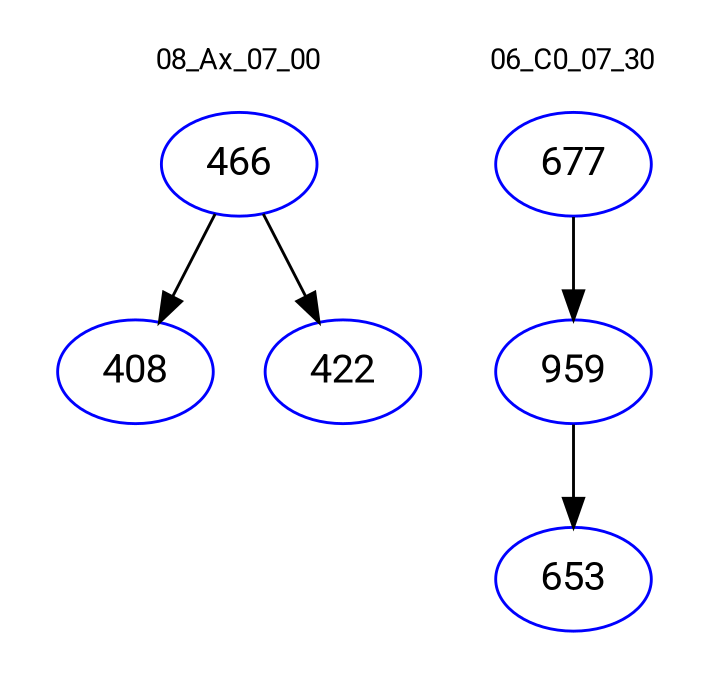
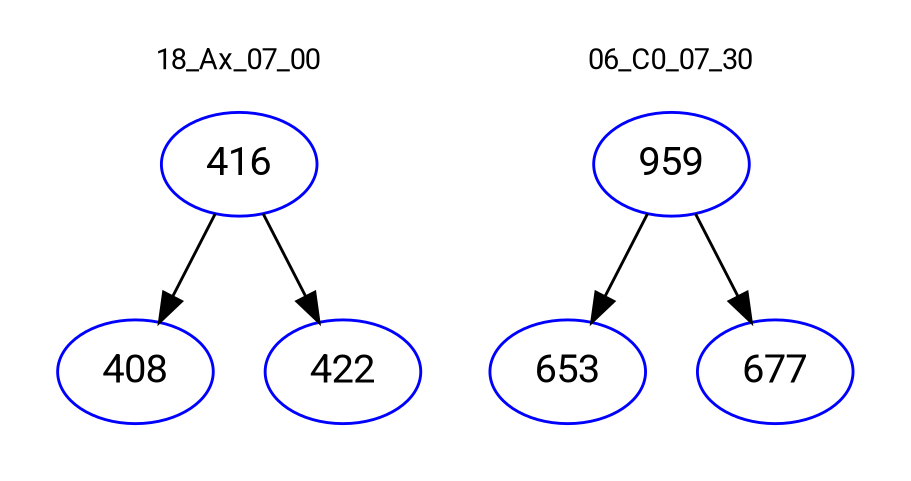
(239, 62) -> (239, 62)
(239, 164) -> (239, 164)
(574, 254) -> (717, 255)
